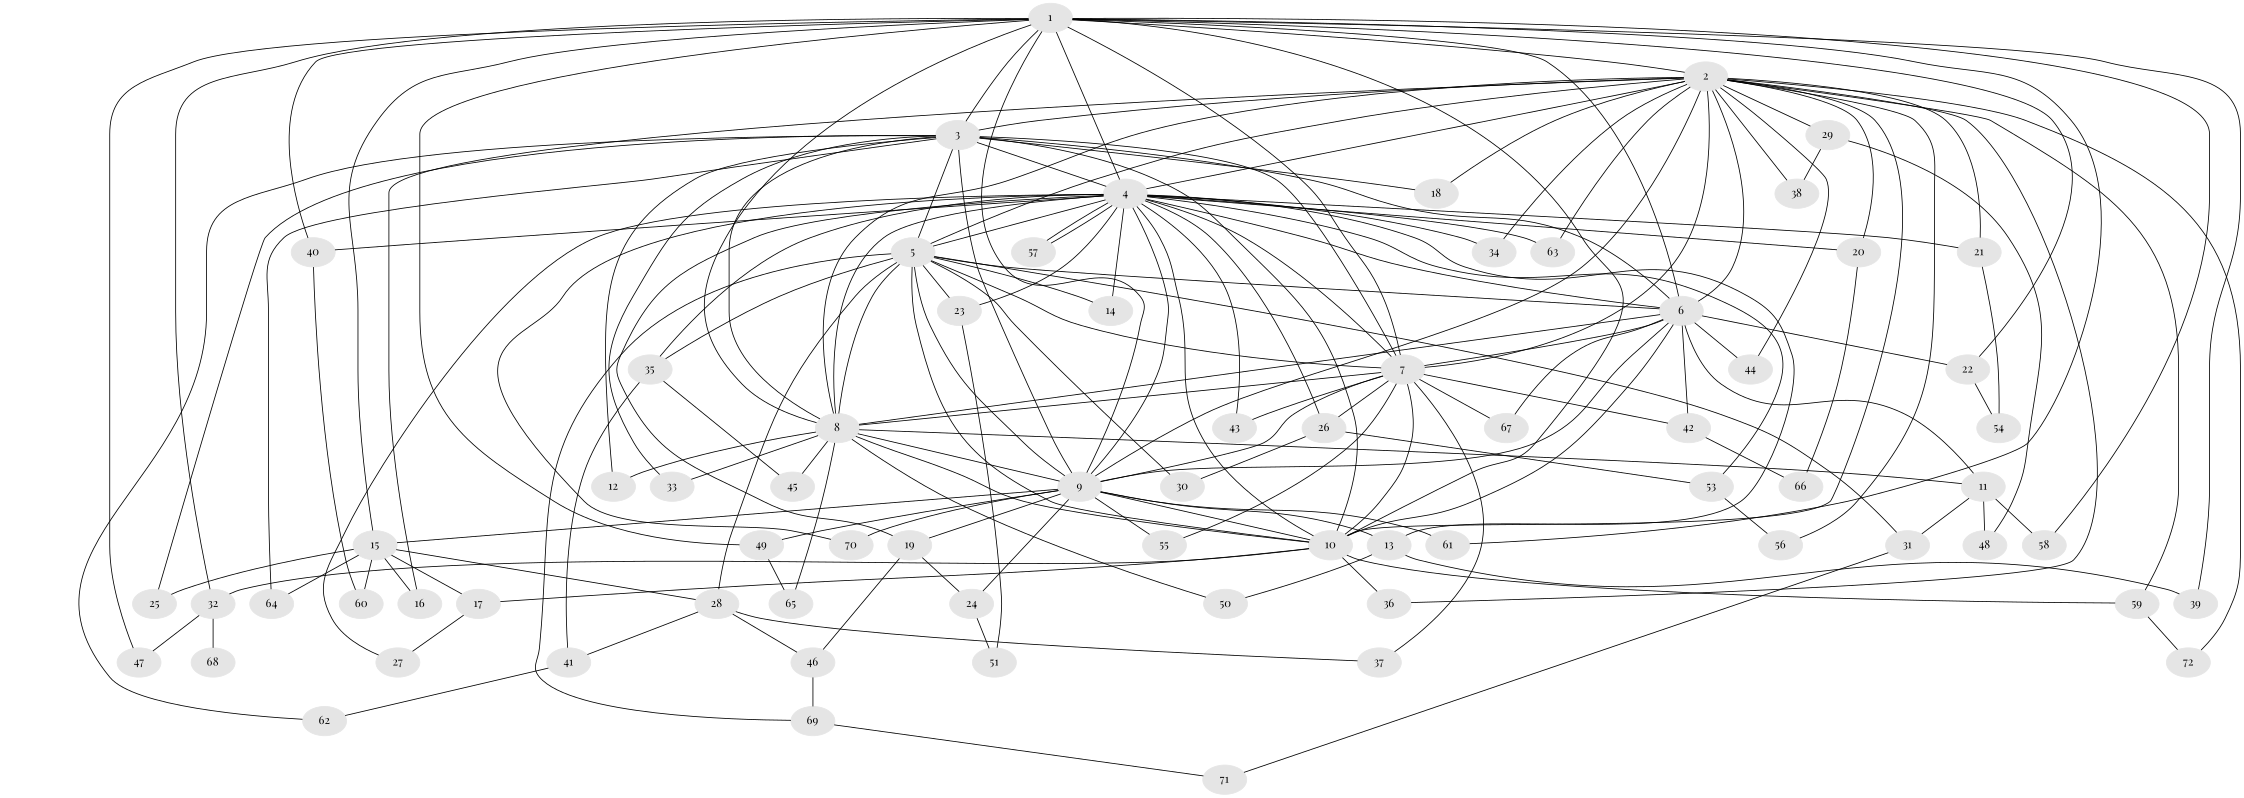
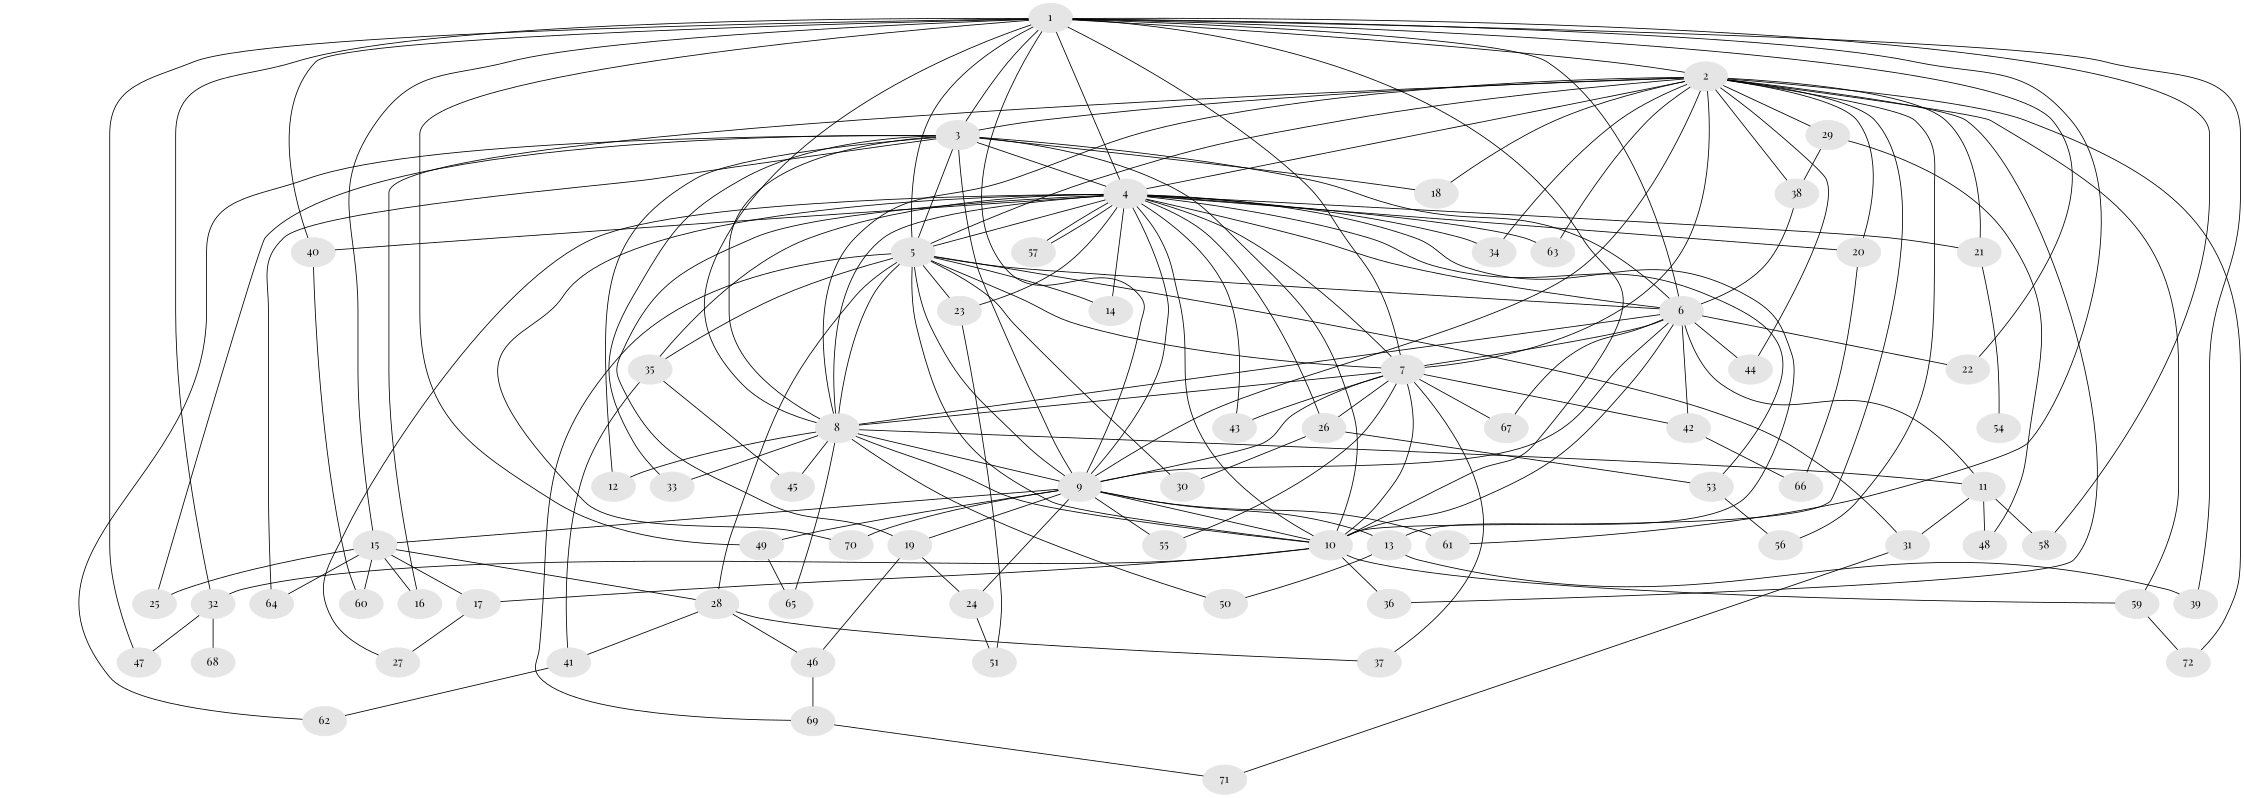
none -> (938, 105)
(1282, 185) -> none
(1743, 202) -> (1761, 269)
(1983, 399) -> none
